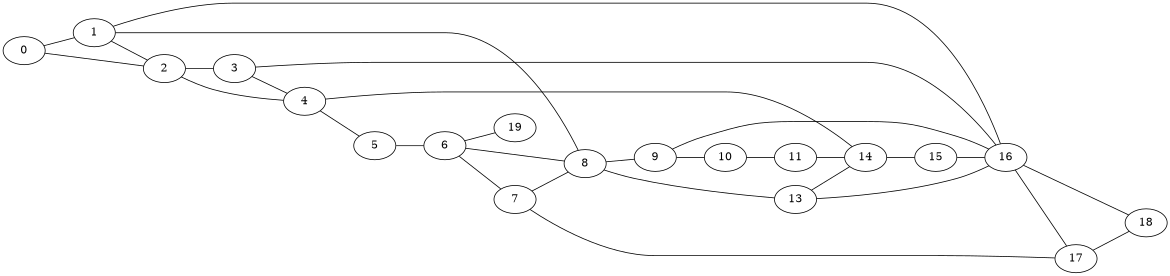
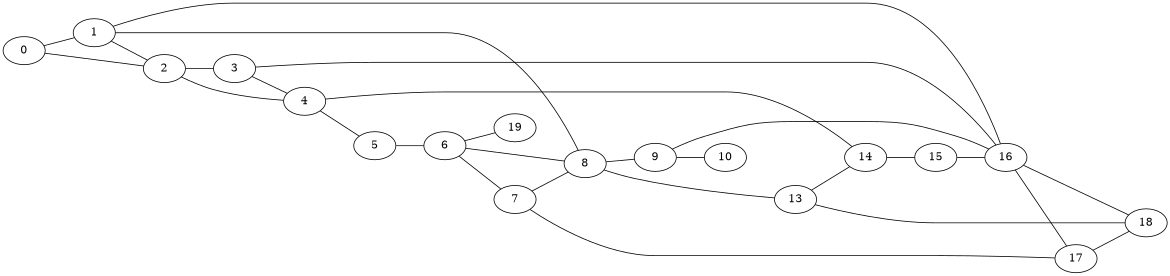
(796, 157) -> none
(904, 189) -> (969, 223)
